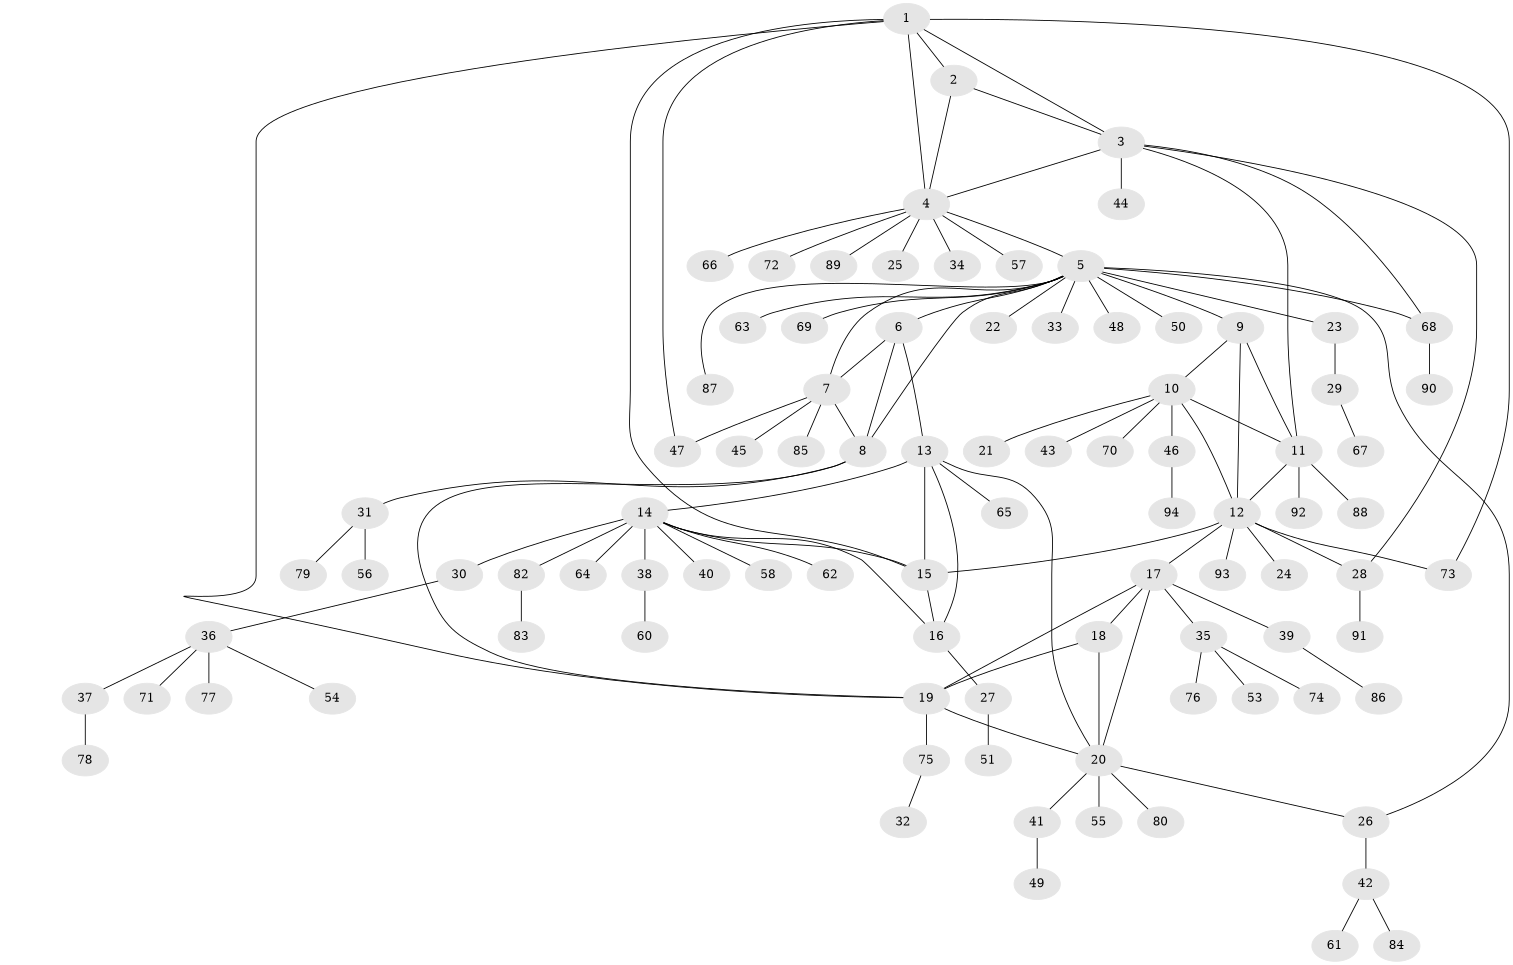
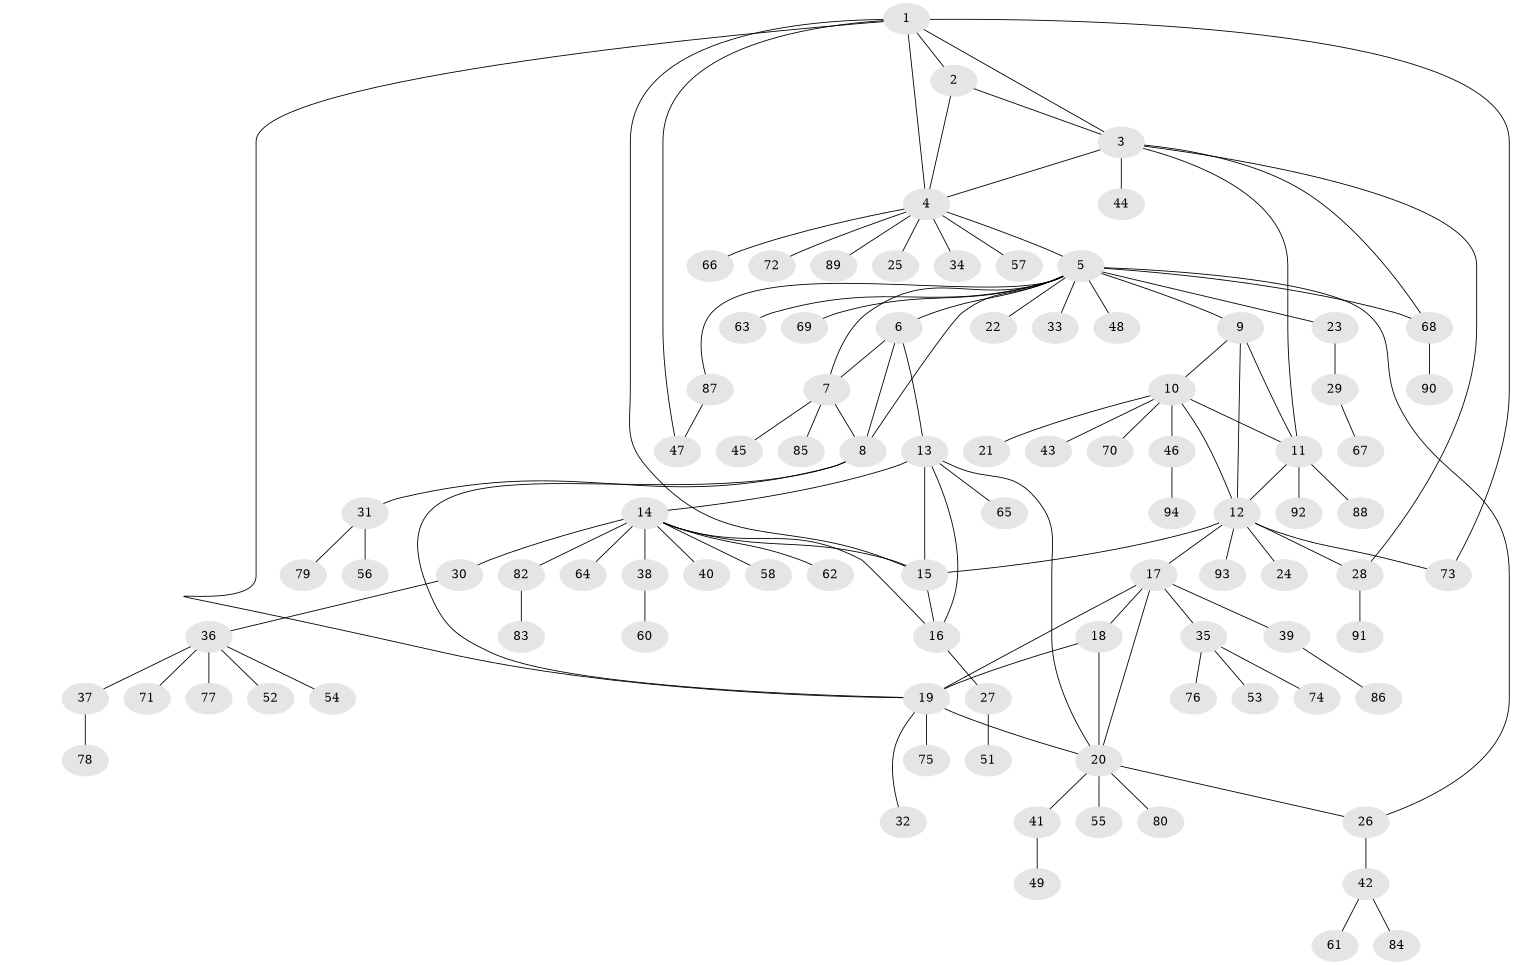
(1179, 328) -> none
(751, 419) -> (694, 421)
none -> (271, 699)
(915, 791) -> (893, 757)
